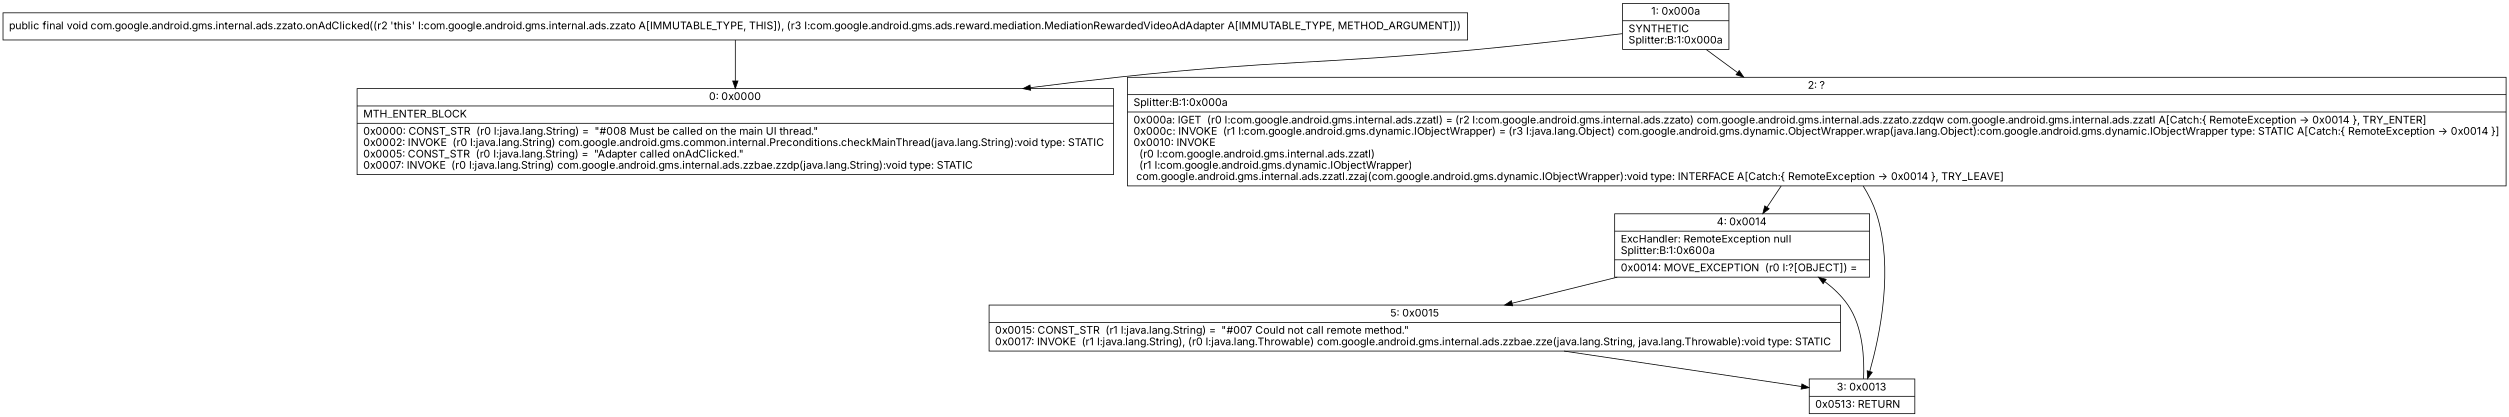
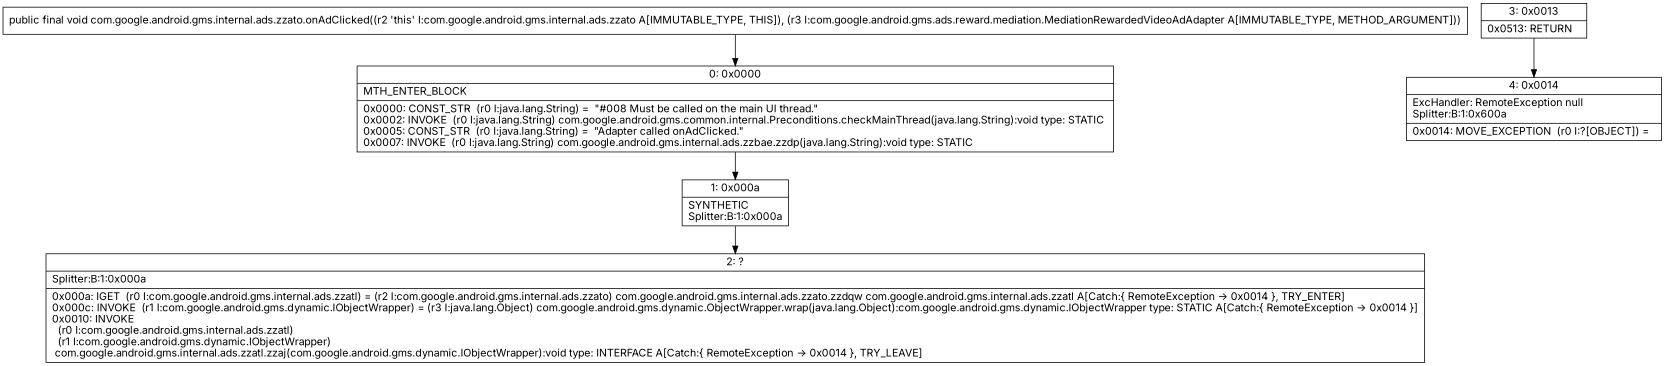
(1326, 61) -> (735, 162)
(1774, 197) -> none
(1885, 277) -> none
(1415, 328) -> none
